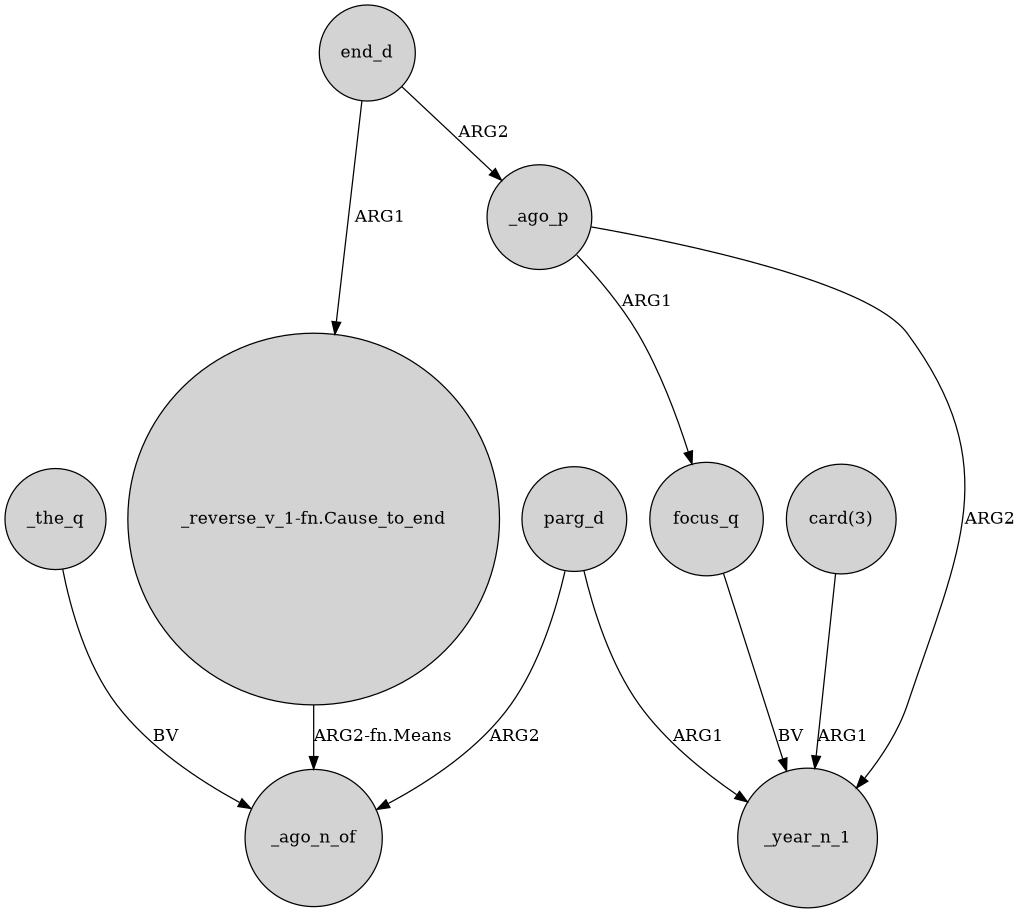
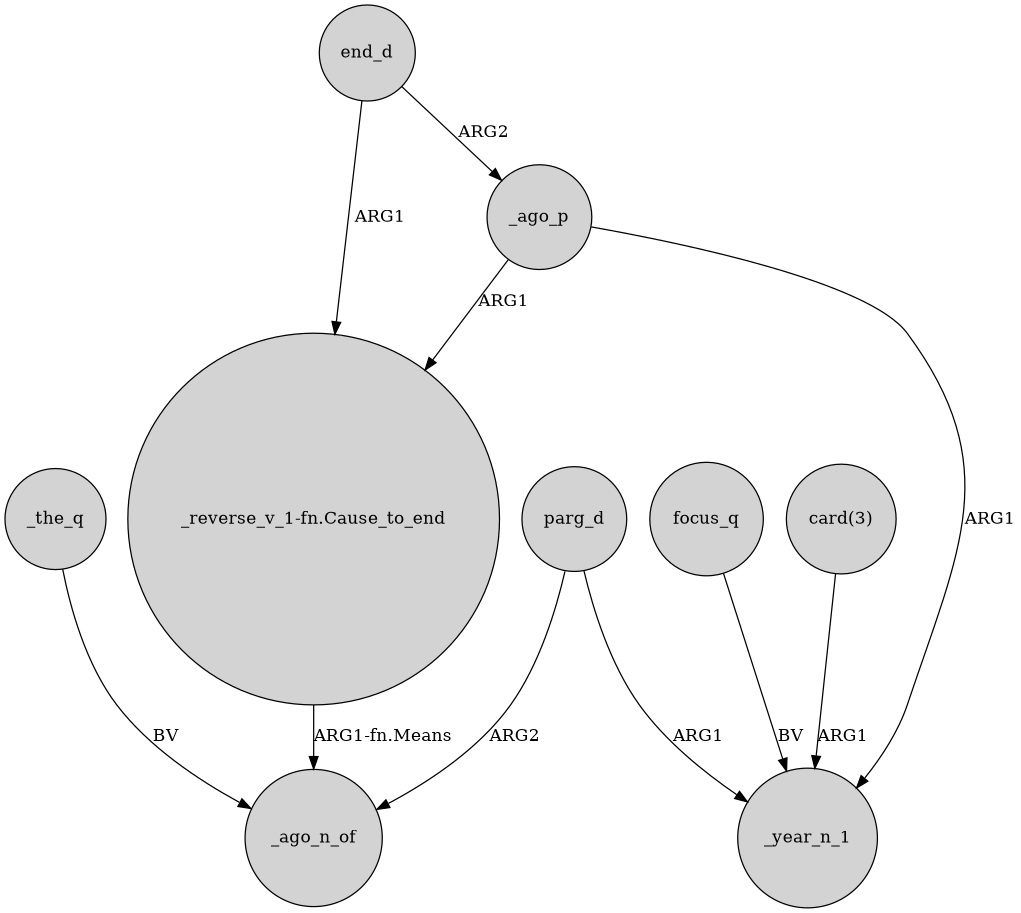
(645, 346) -> (470, 310)
(990, 519) -> (990, 519)
(384, 736) -> (384, 736)
